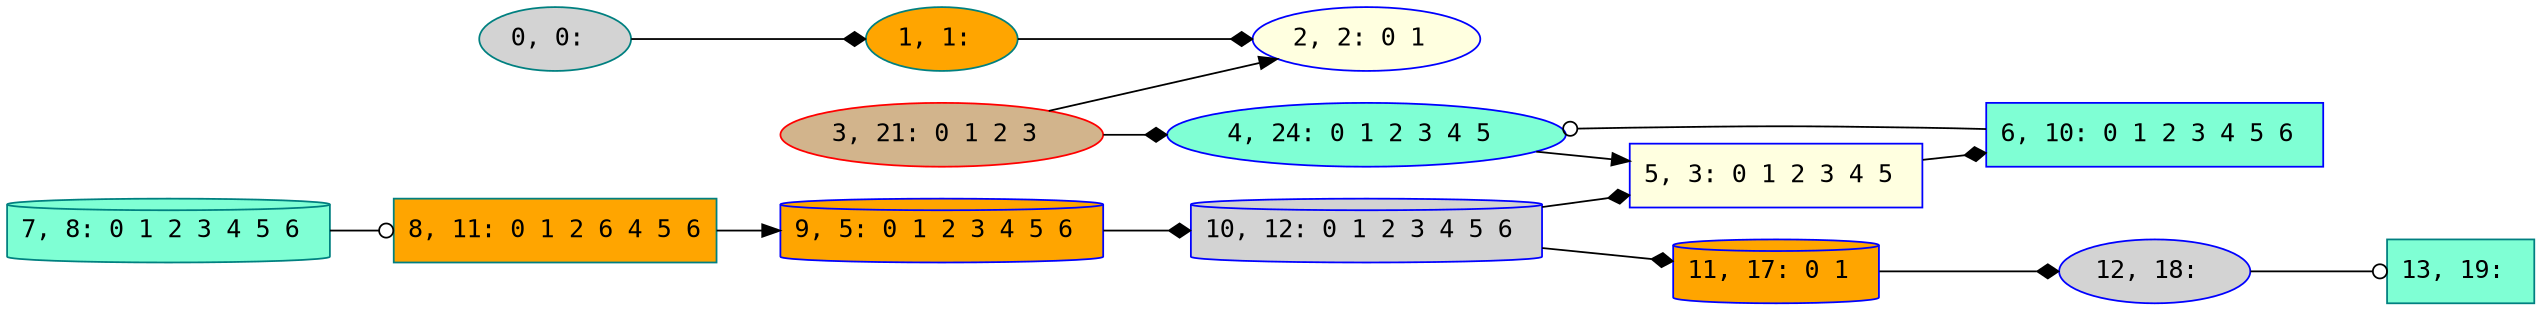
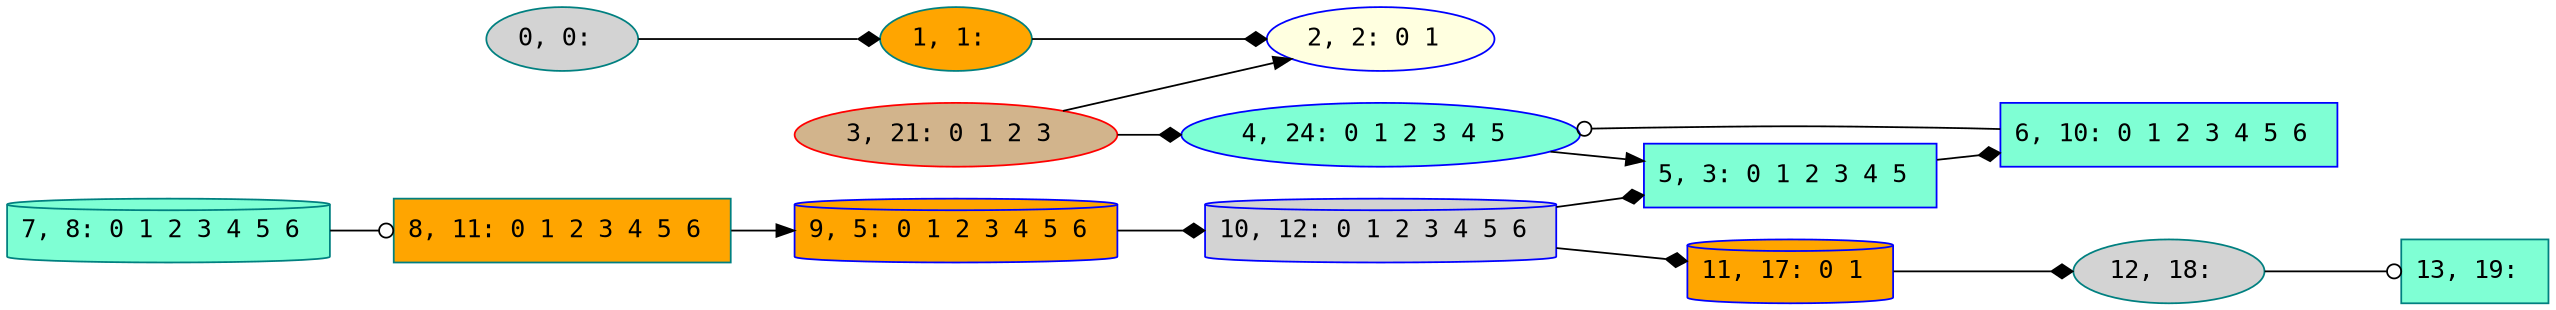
(1776, 176) -> (1790, 176)
(555, 231) -> (562, 231)
(2155, 271) -> (2169, 271)
